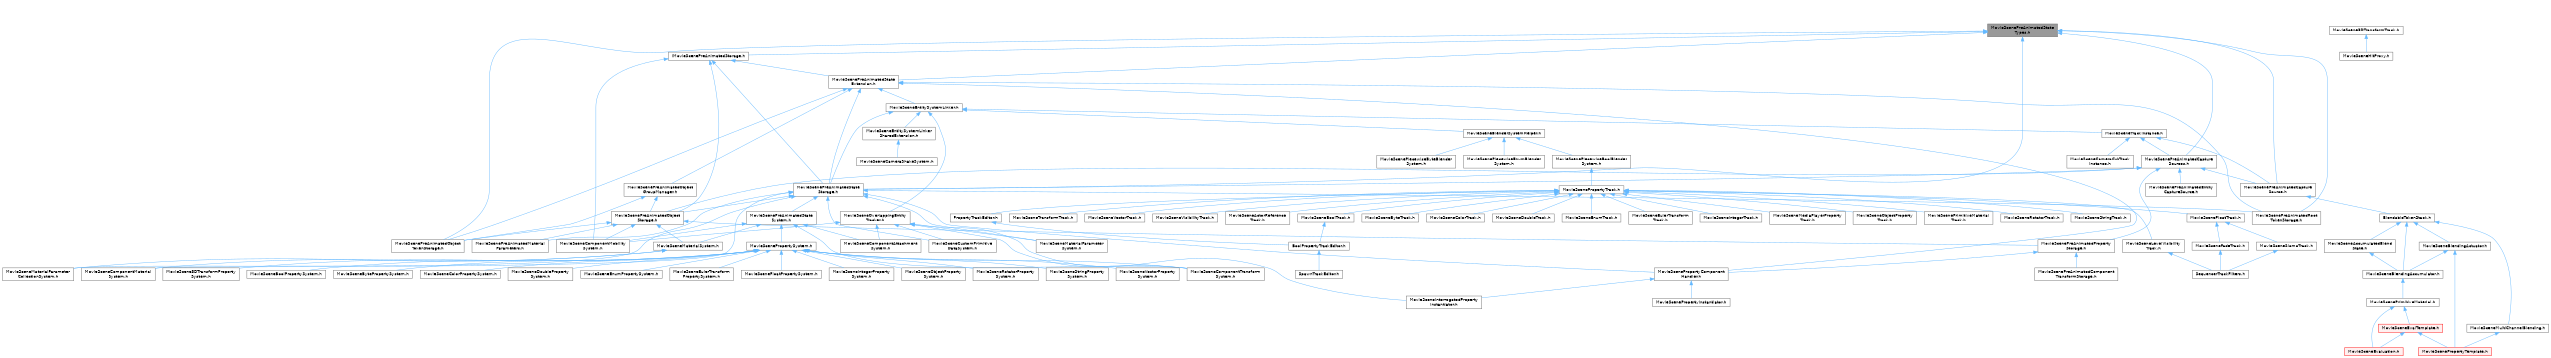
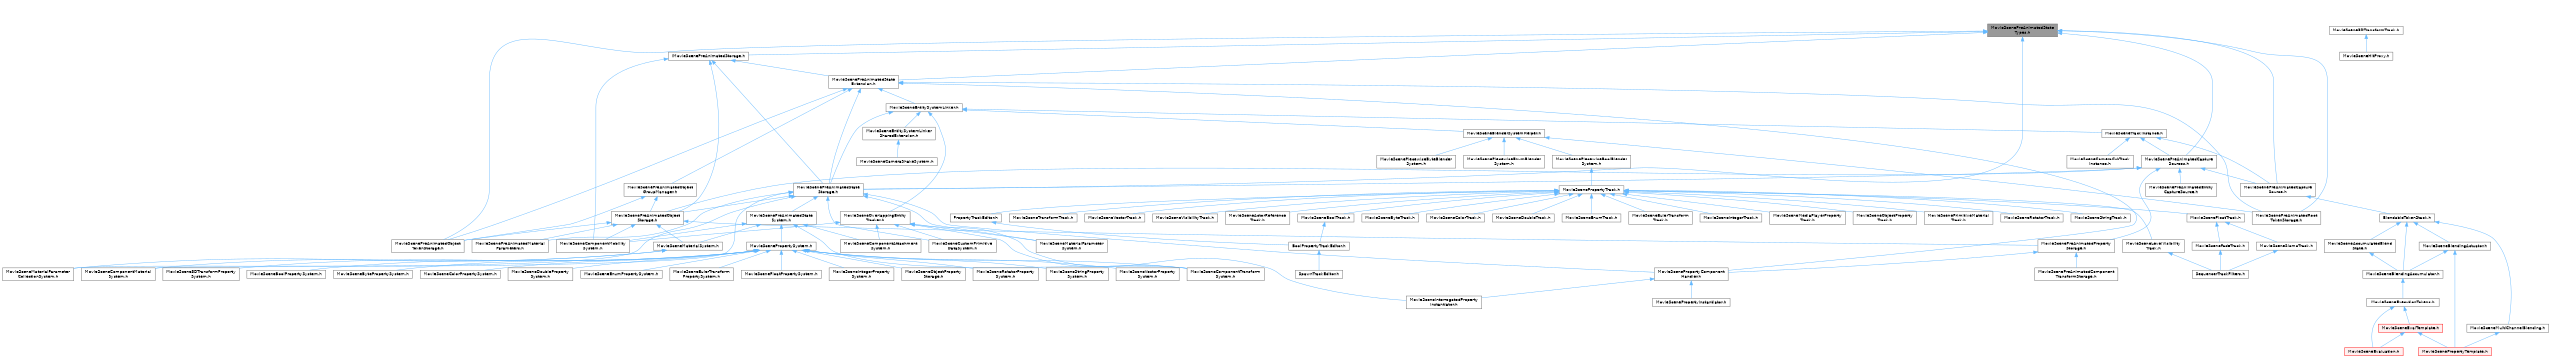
(1595, 197) -> (1901, 172)
(934, 274) -> (934, 274)
(2403, 302) -> (2403, 302)
